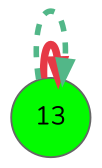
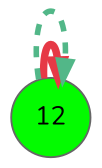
(51, 118) -> (51, 118)
